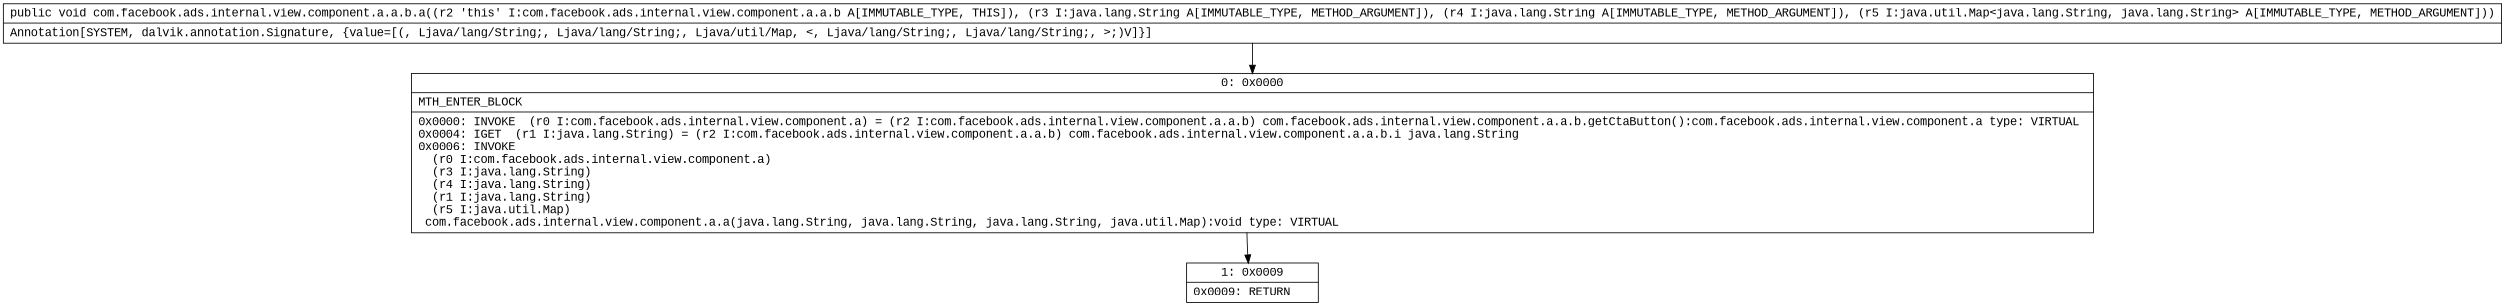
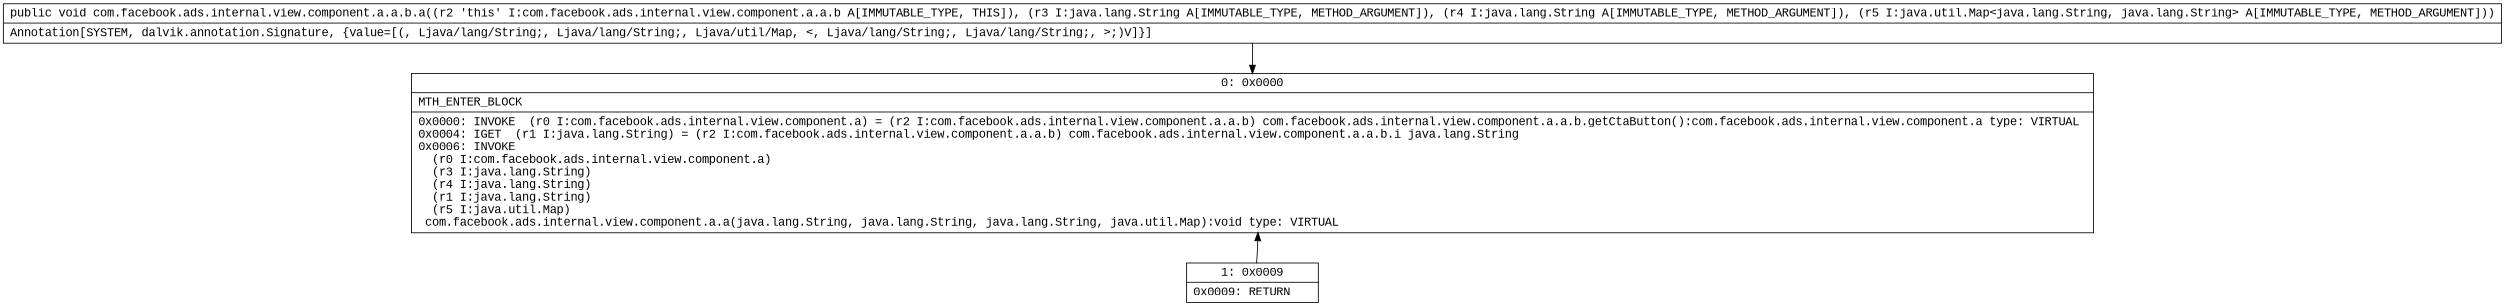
(1247, 244) -> (1257, 252)
